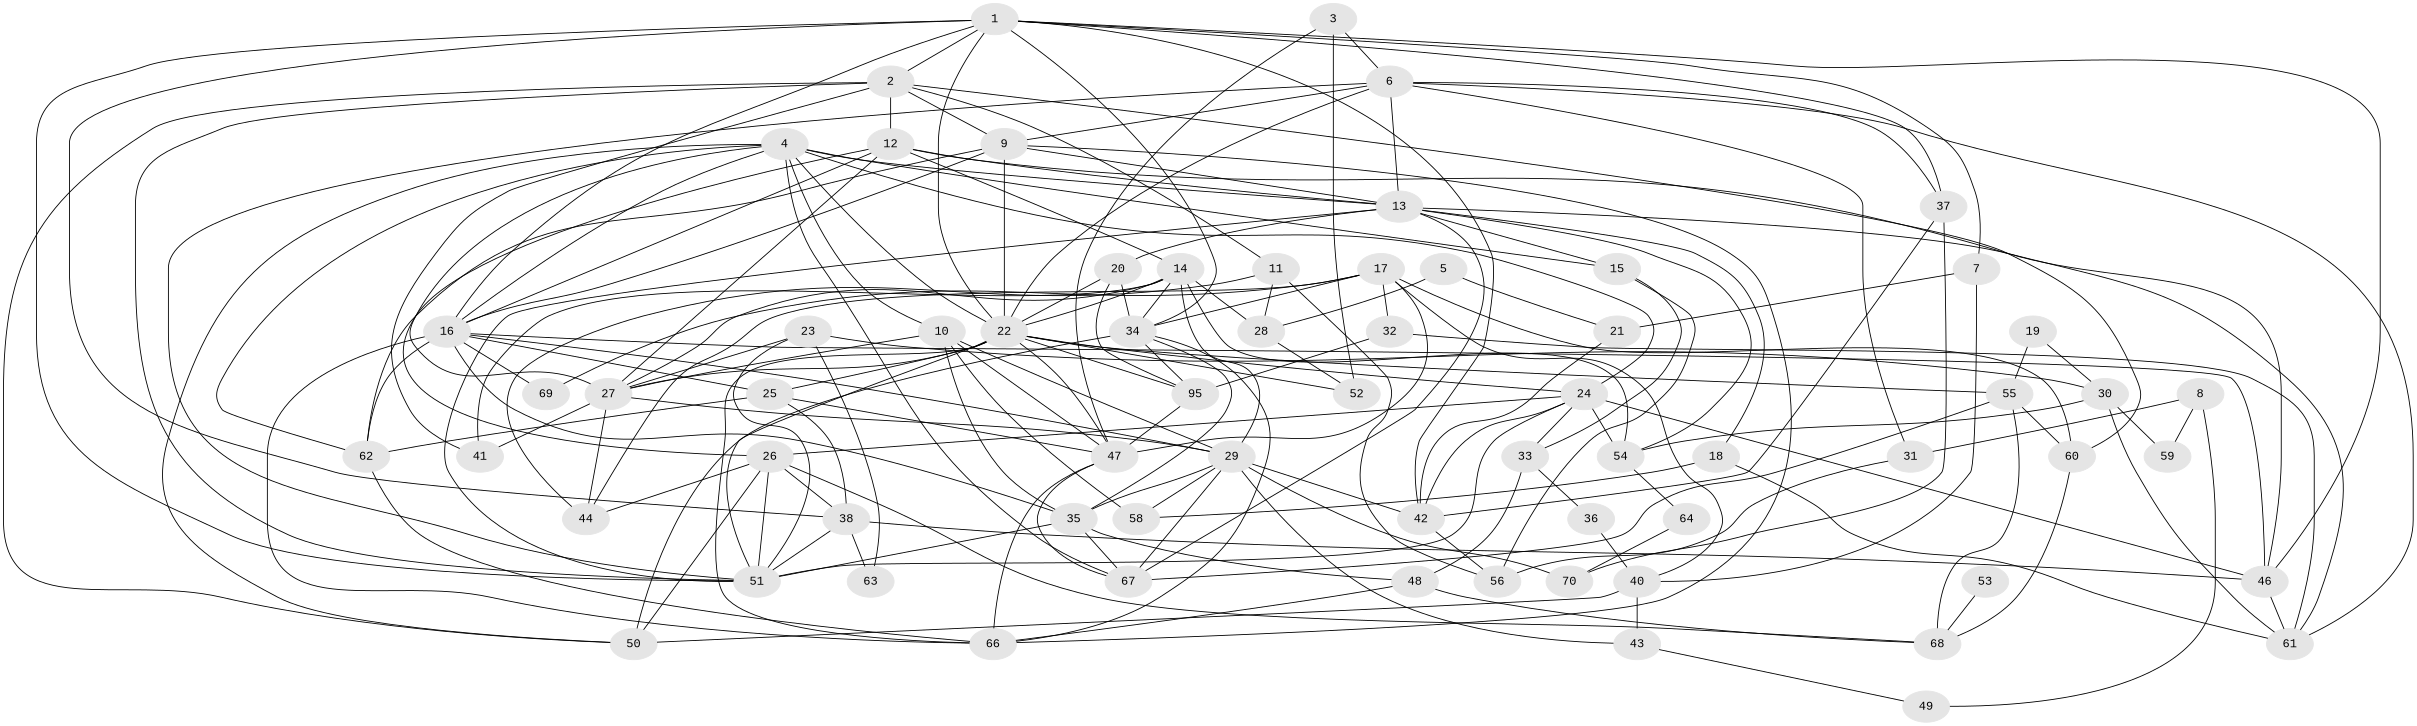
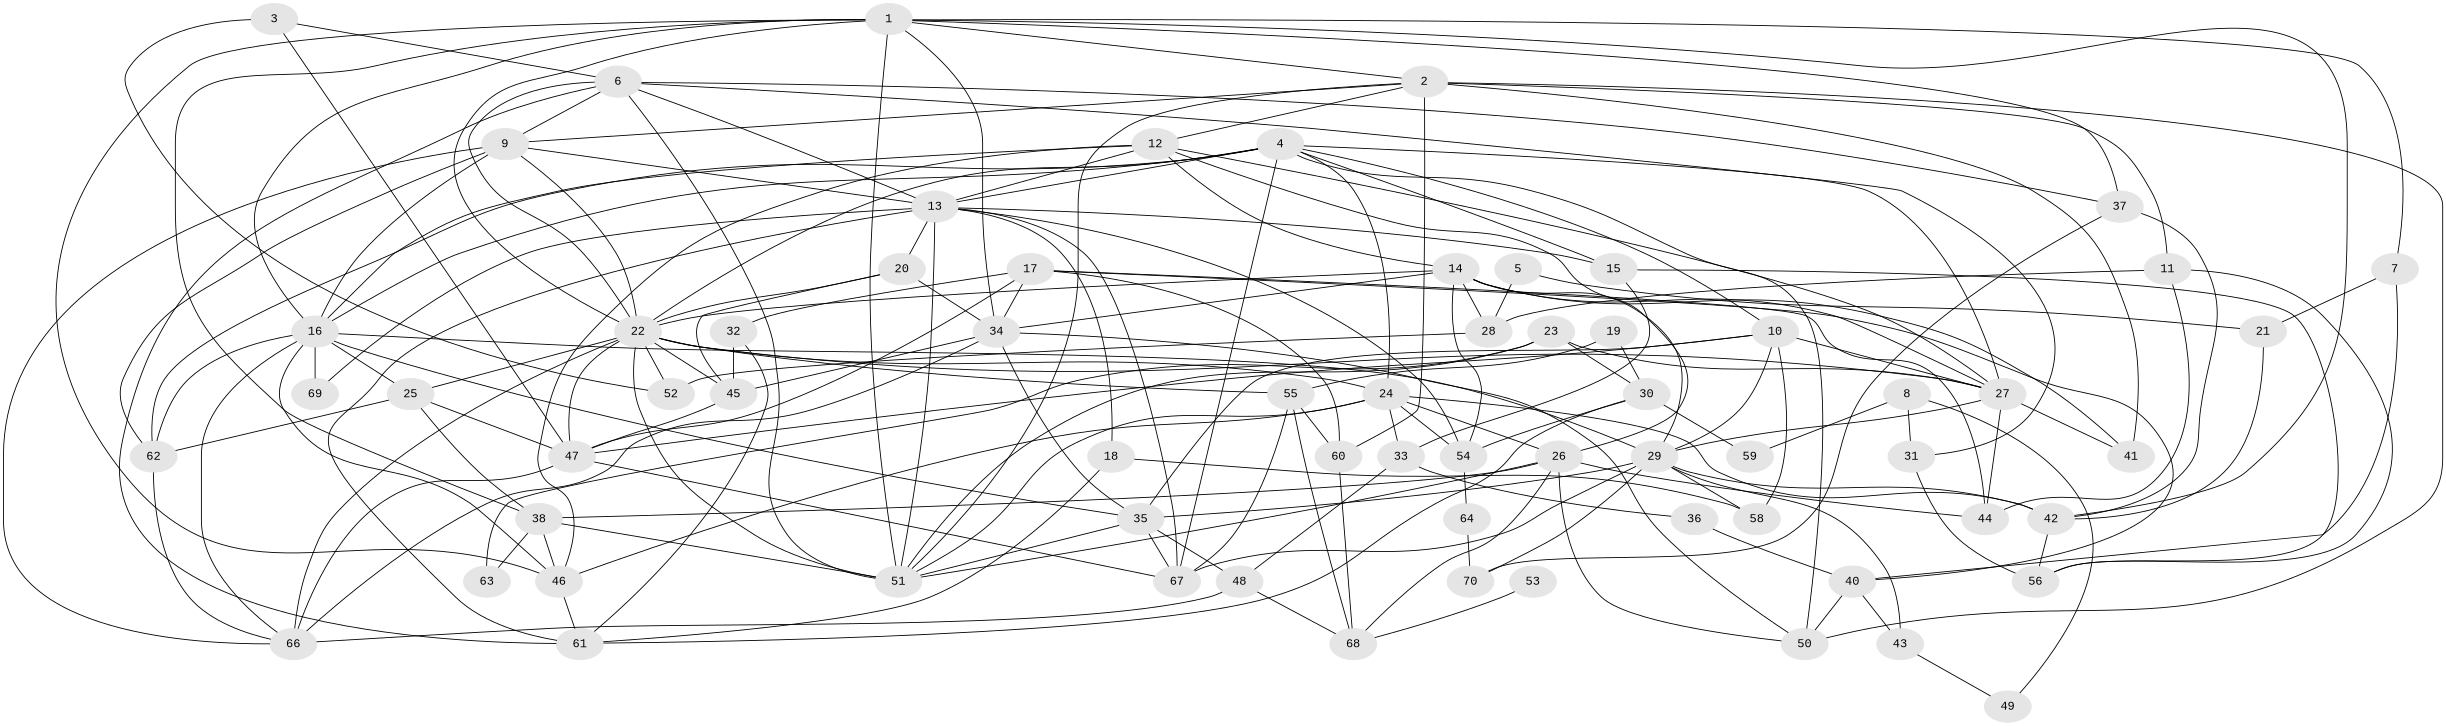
(813, 302) -> (616, 235)
(1195, 394) -> (734, 394)
